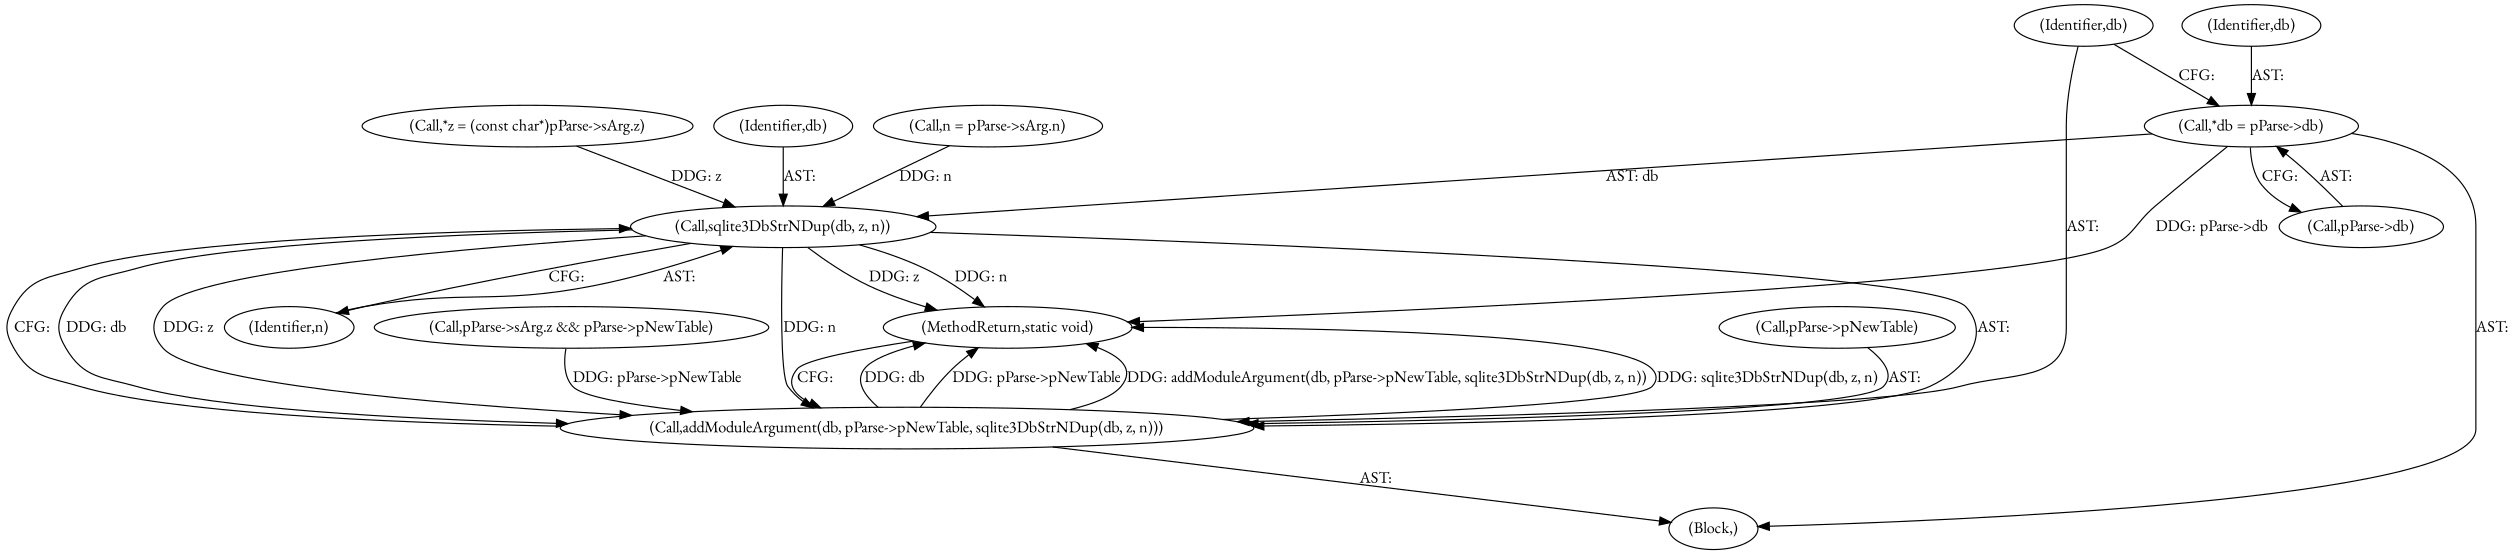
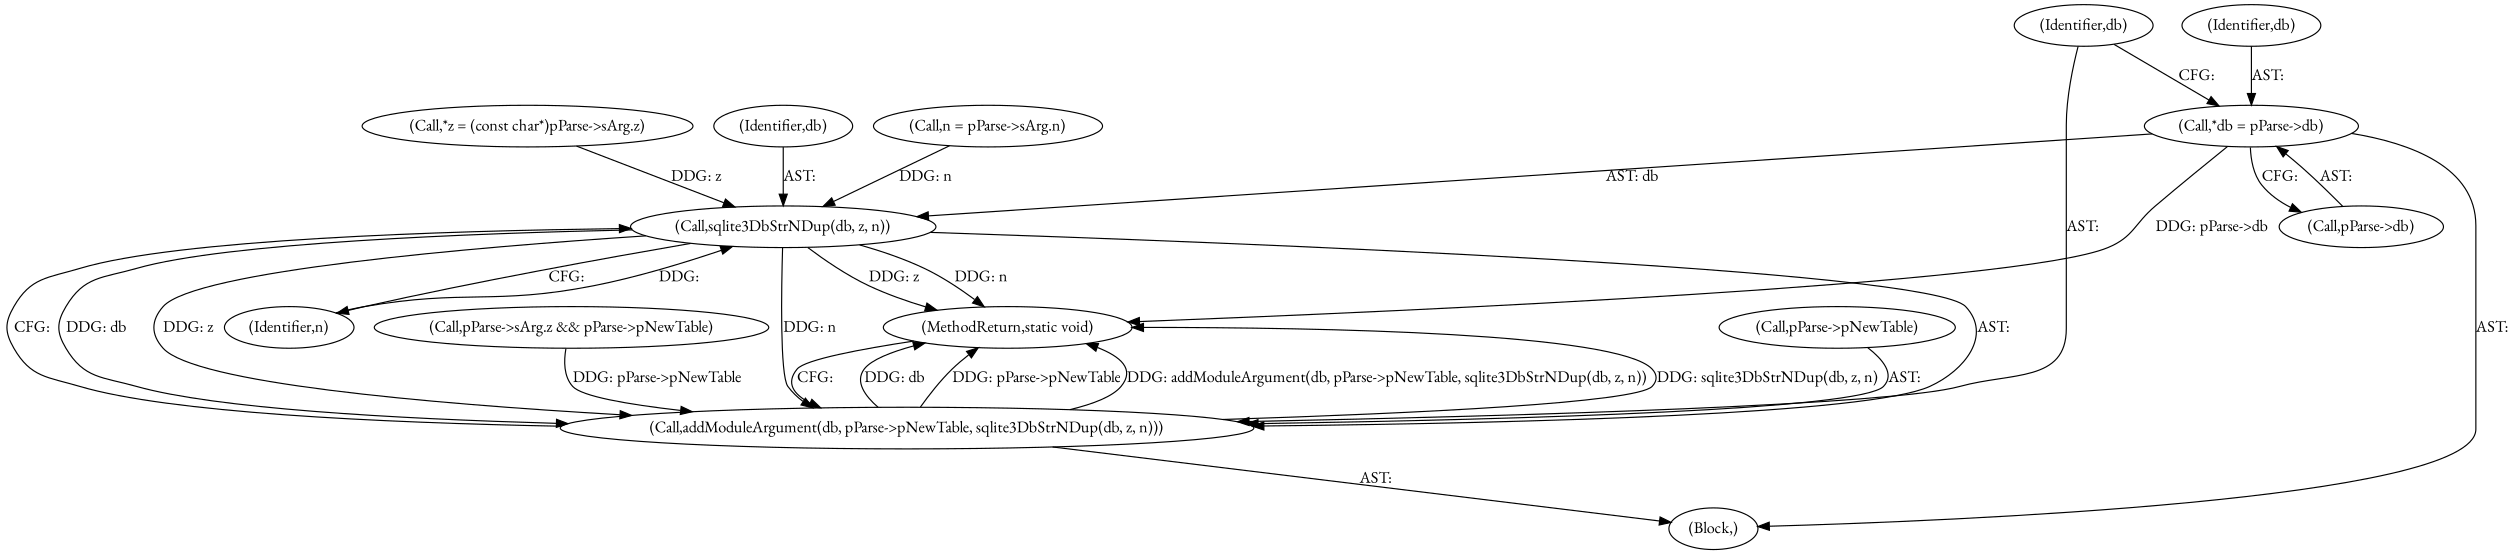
(681, 277) -> (681, 277)
